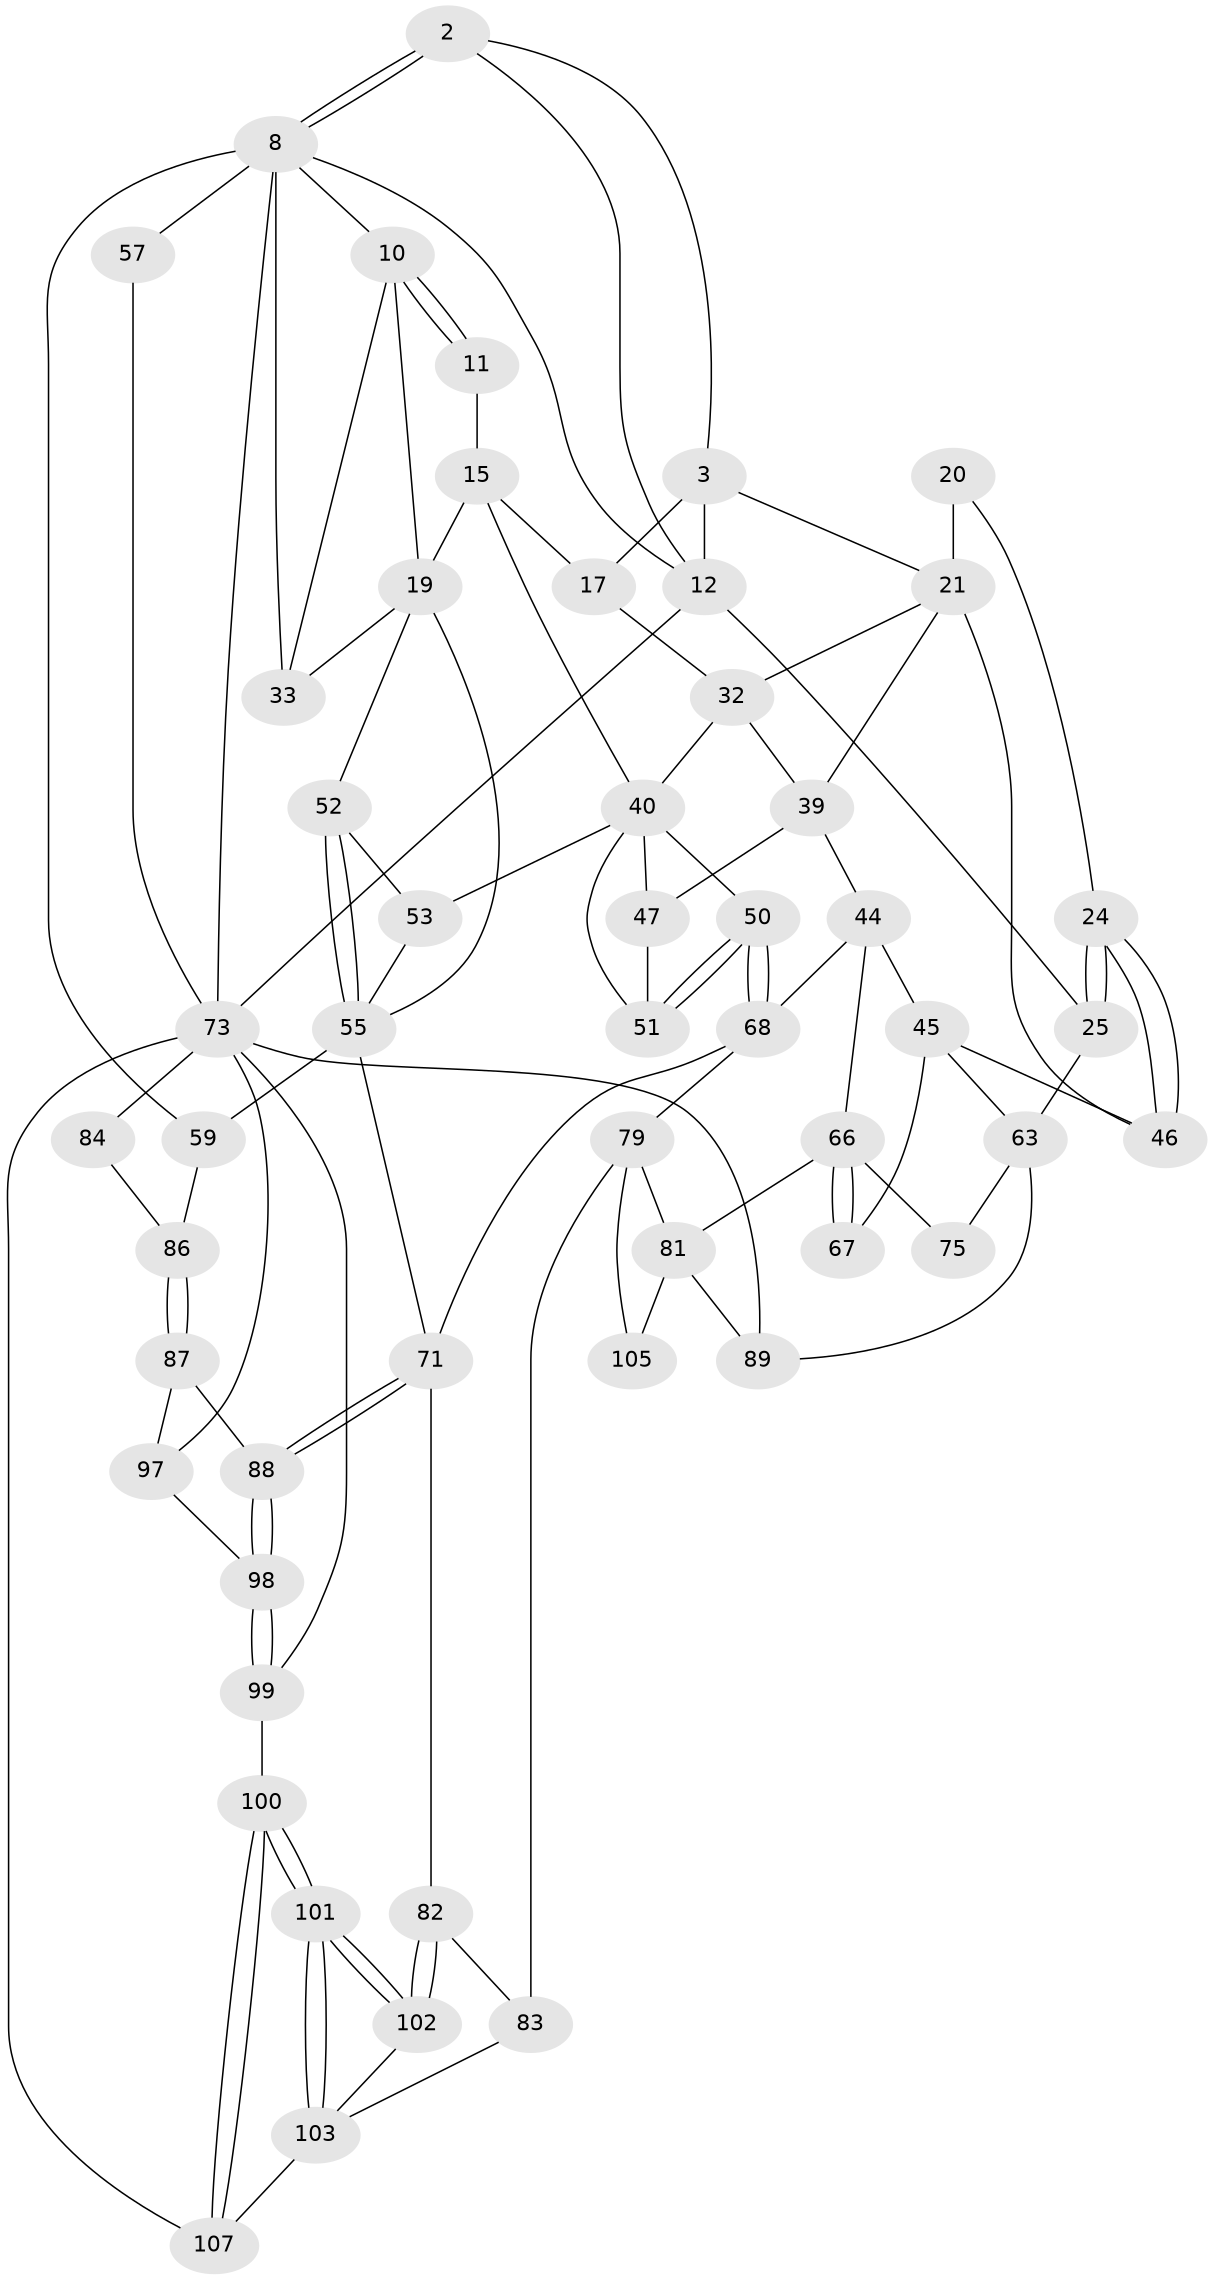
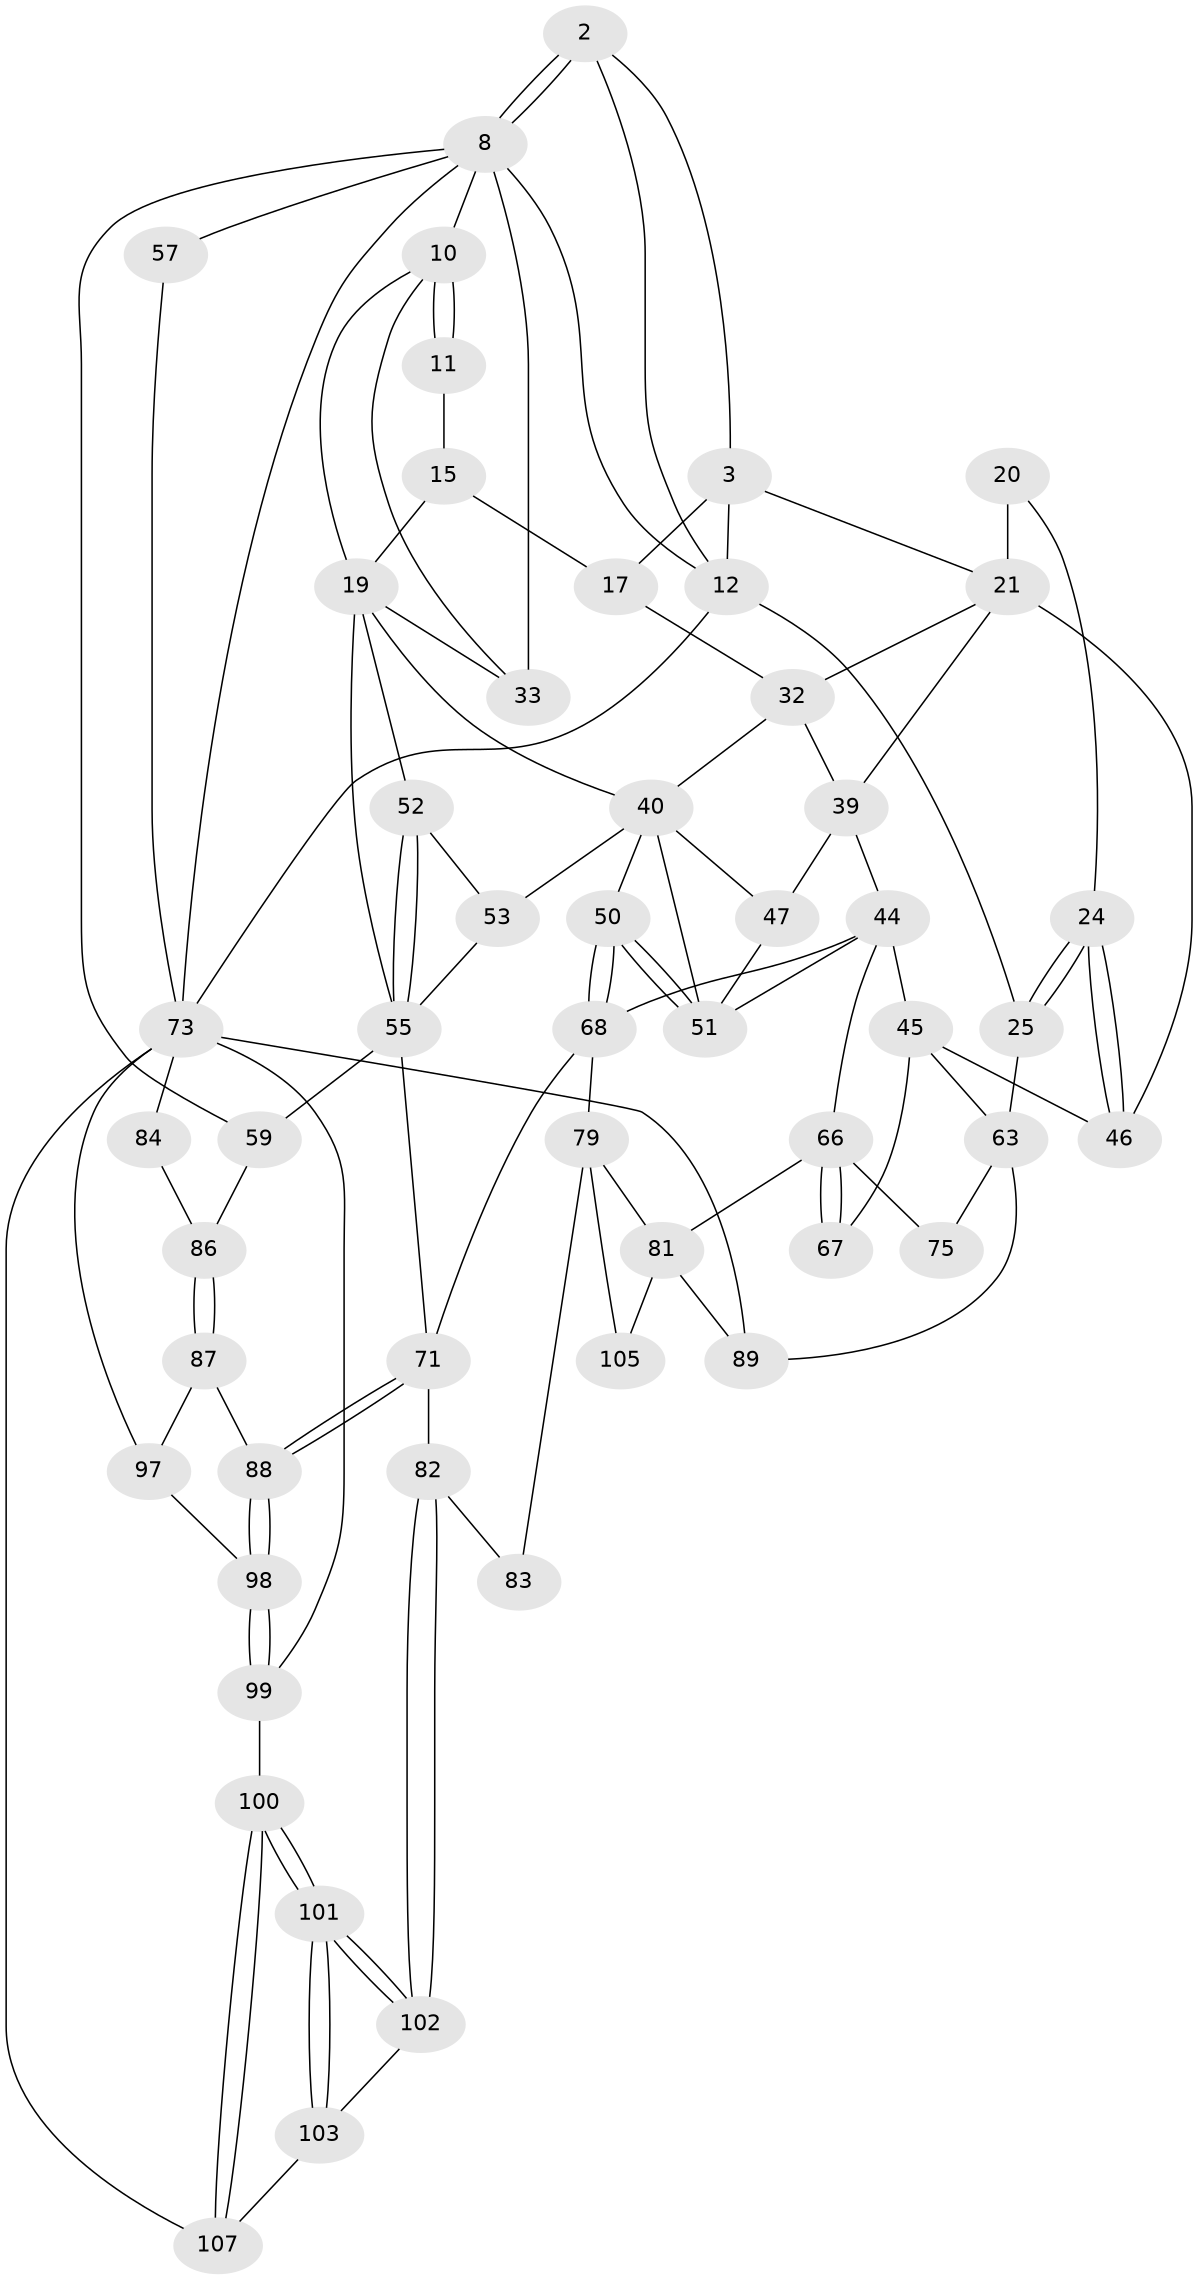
(554, 645) -> (476, 727)
none -> (796, 974)
(424, 2079) -> none
